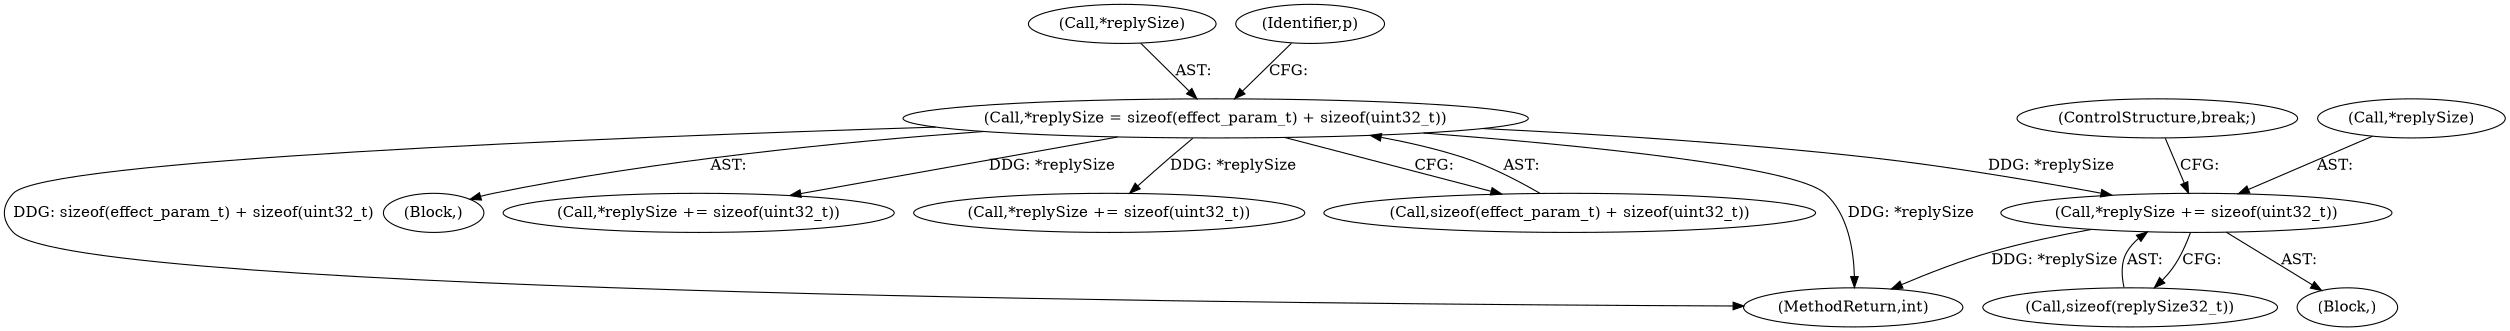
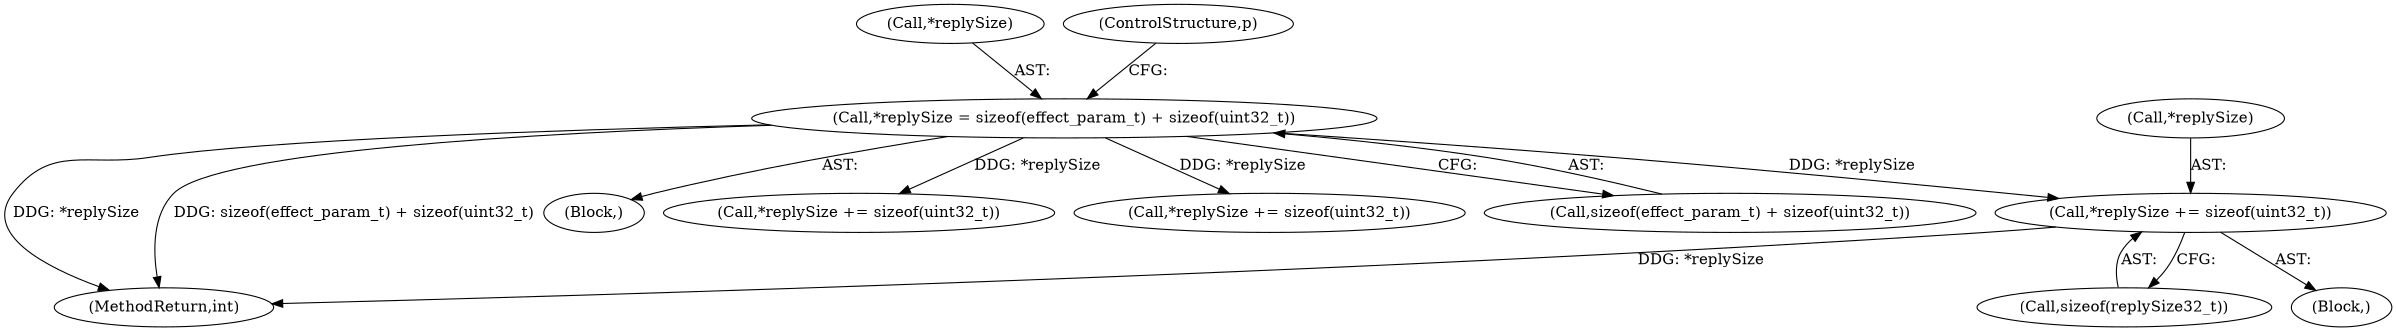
(1310, 24) -> (1178, 24)
(2157, 118) -> none
